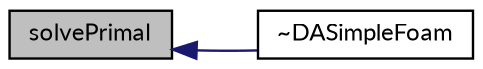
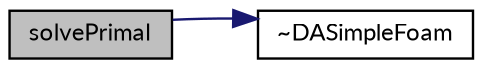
(227, 51) -> (203, 19)
